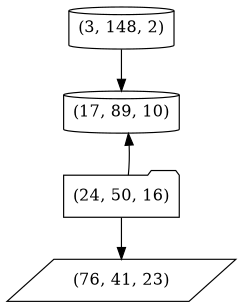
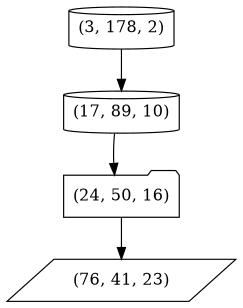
(121, 28) -> (121, 28)
(129, 160) -> (114, 148)
